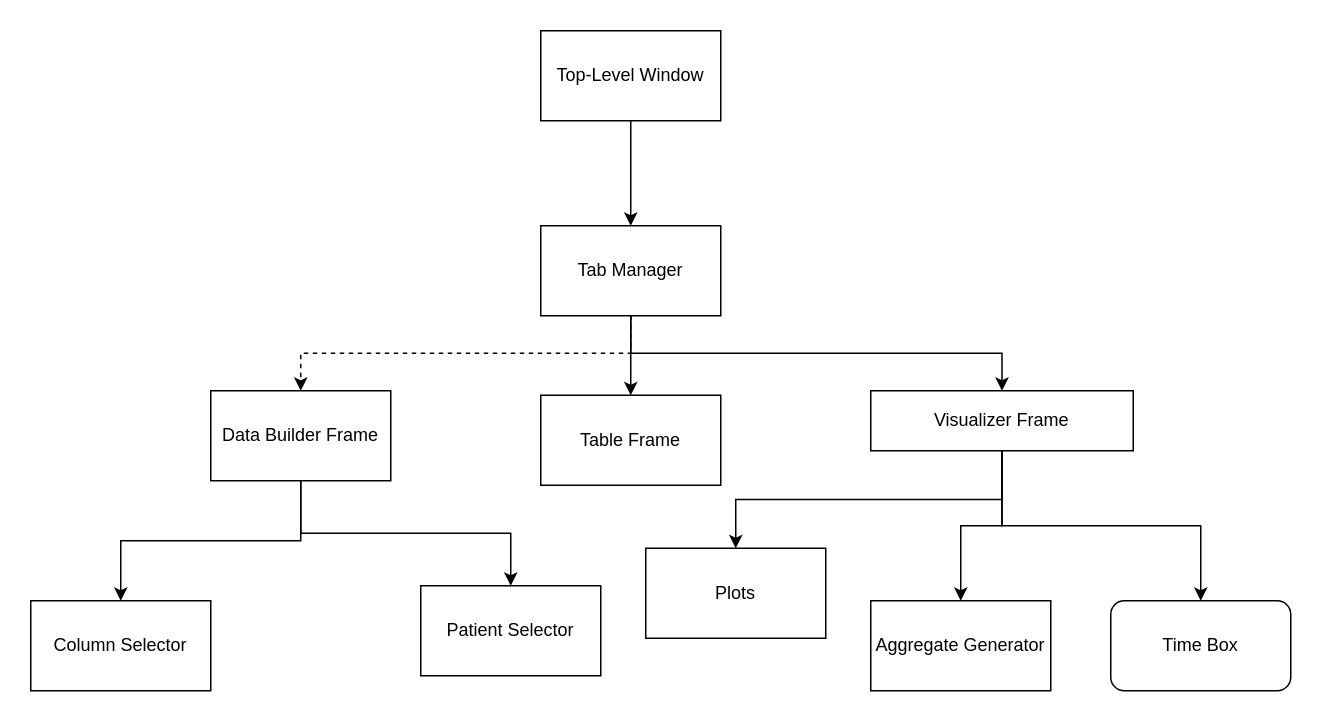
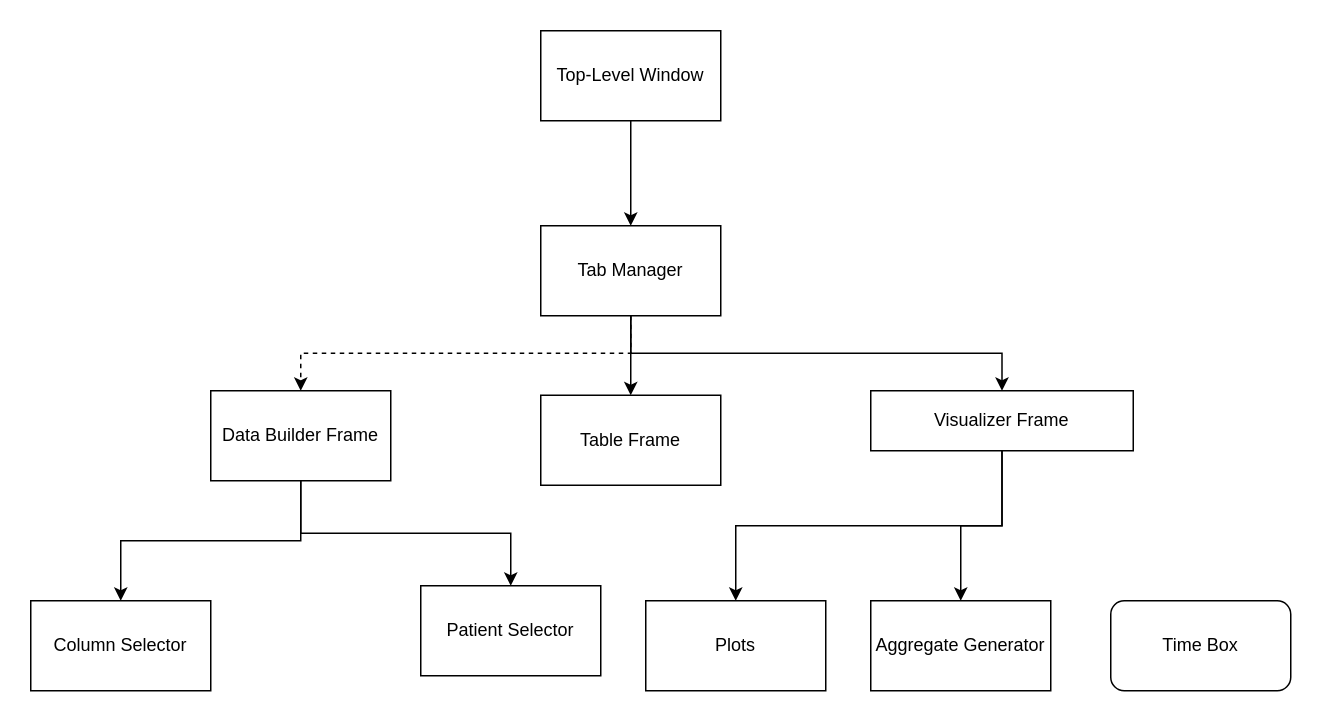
(1135, 526) -> none
(736, 593) -> (736, 646)
